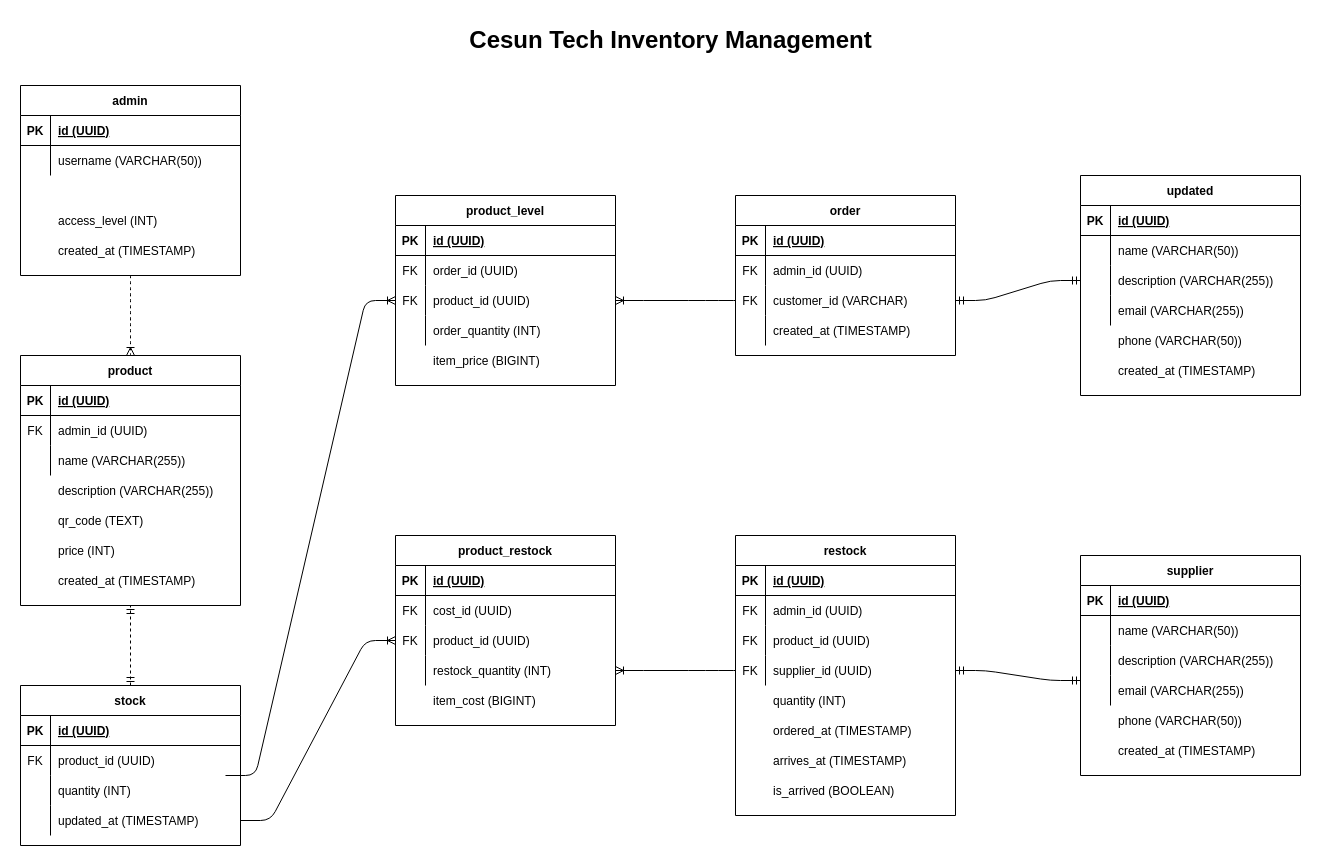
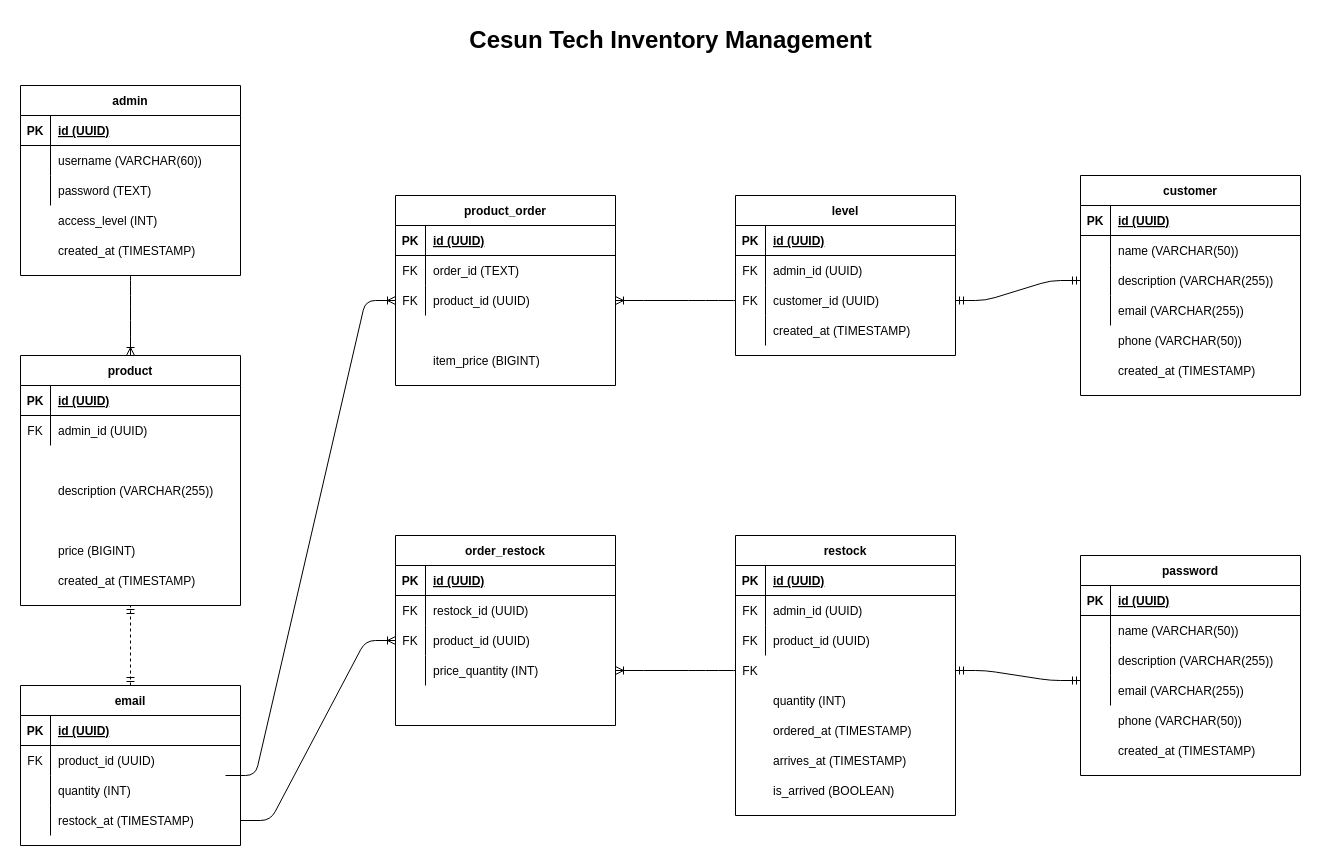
(130, 161) -> (130, 161)
none -> (146, 191)
(1190, 191) -> (1190, 191)
(505, 211) -> (505, 211)
(845, 211) -> (845, 211)
(480, 271) -> (480, 271)
(840, 301) -> (830, 301)
(131, 317) -> (131, 317)
(521, 331) -> none
(146, 461) -> none
(126, 521) -> none
(92, 551) -> (102, 551)
(505, 551) -> (505, 551)
(1190, 571) -> (1190, 571)
(477, 611) -> (487, 611)
(504, 671) -> (496, 671)
(861, 671) -> none
(130, 701) -> (130, 701)
(501, 701) -> none
(130, 821) -> (130, 821)
